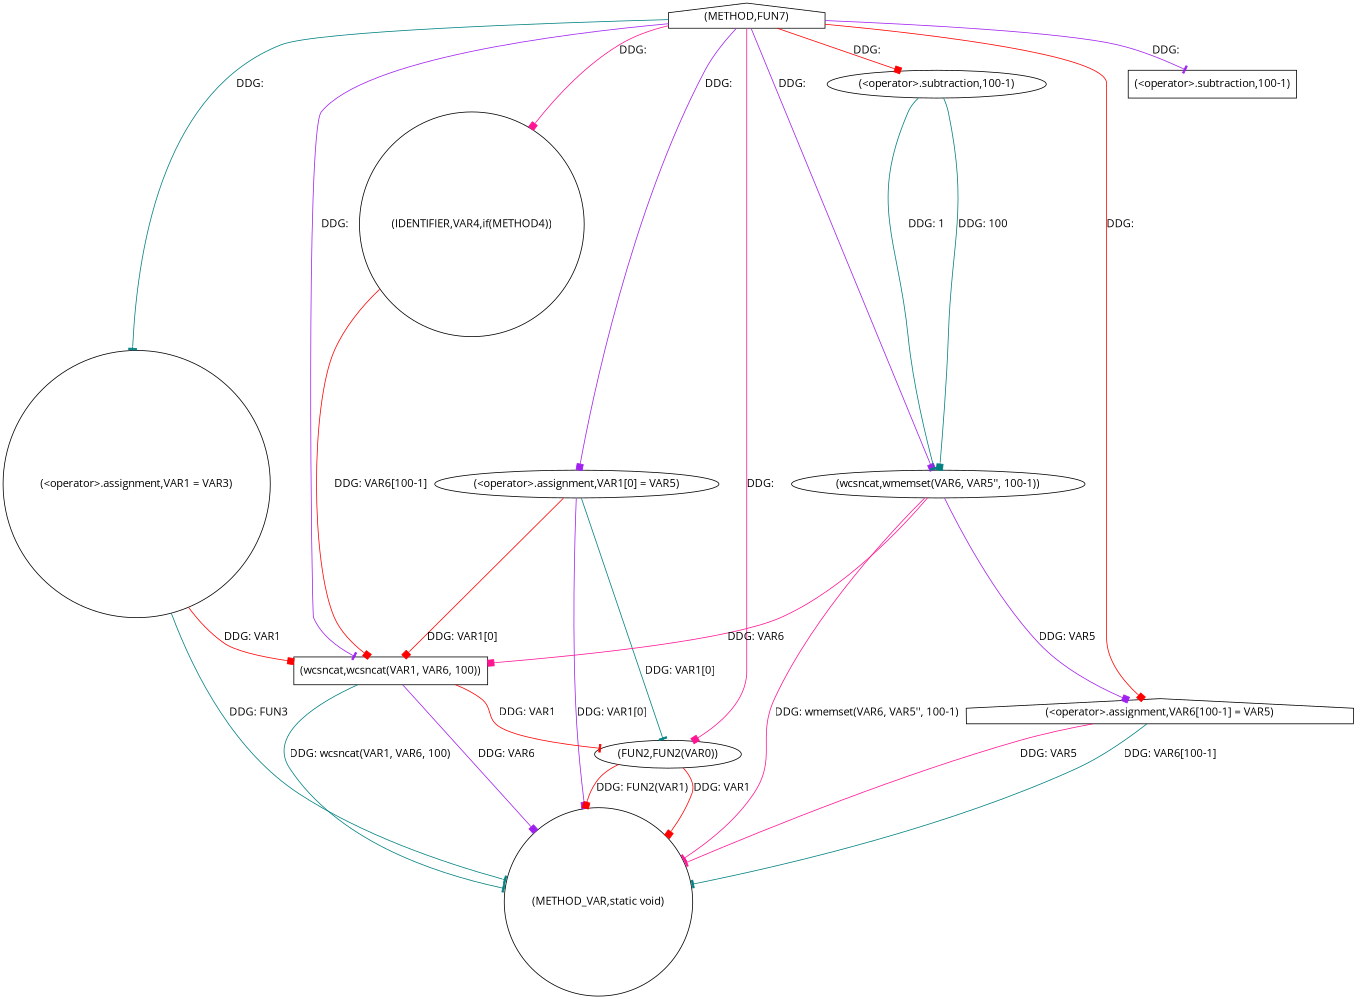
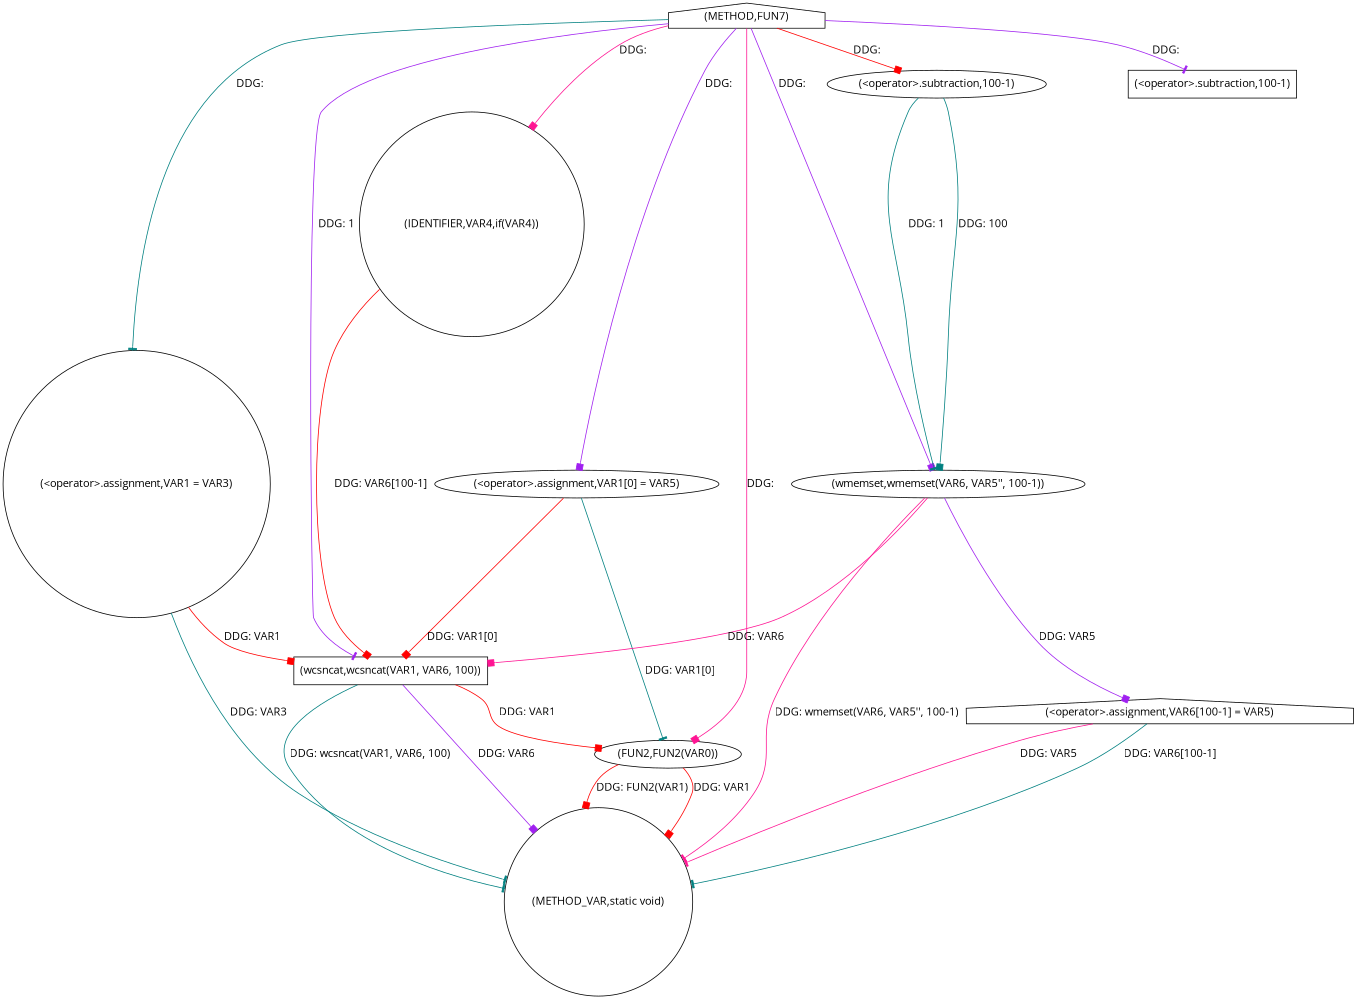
(337, 224) -> (337, 224)
(472, 224) -> (472, 224)
(1107, 248) -> none
(938, 484) -> (938, 484)
(574, 650) -> none
(259, 713) -> (259, 713)
(516, 734) -> (516, 734)
